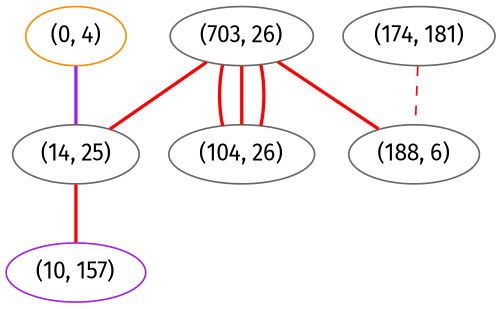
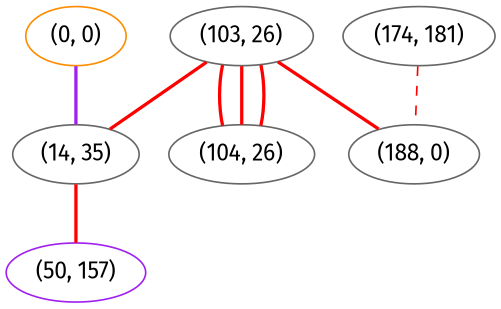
(76, 36) -> (76, 36)
(242, 36) -> (242, 36)
(76, 154) -> (76, 154)
(414, 154) -> (414, 154)
(76, 273) -> (76, 273)
